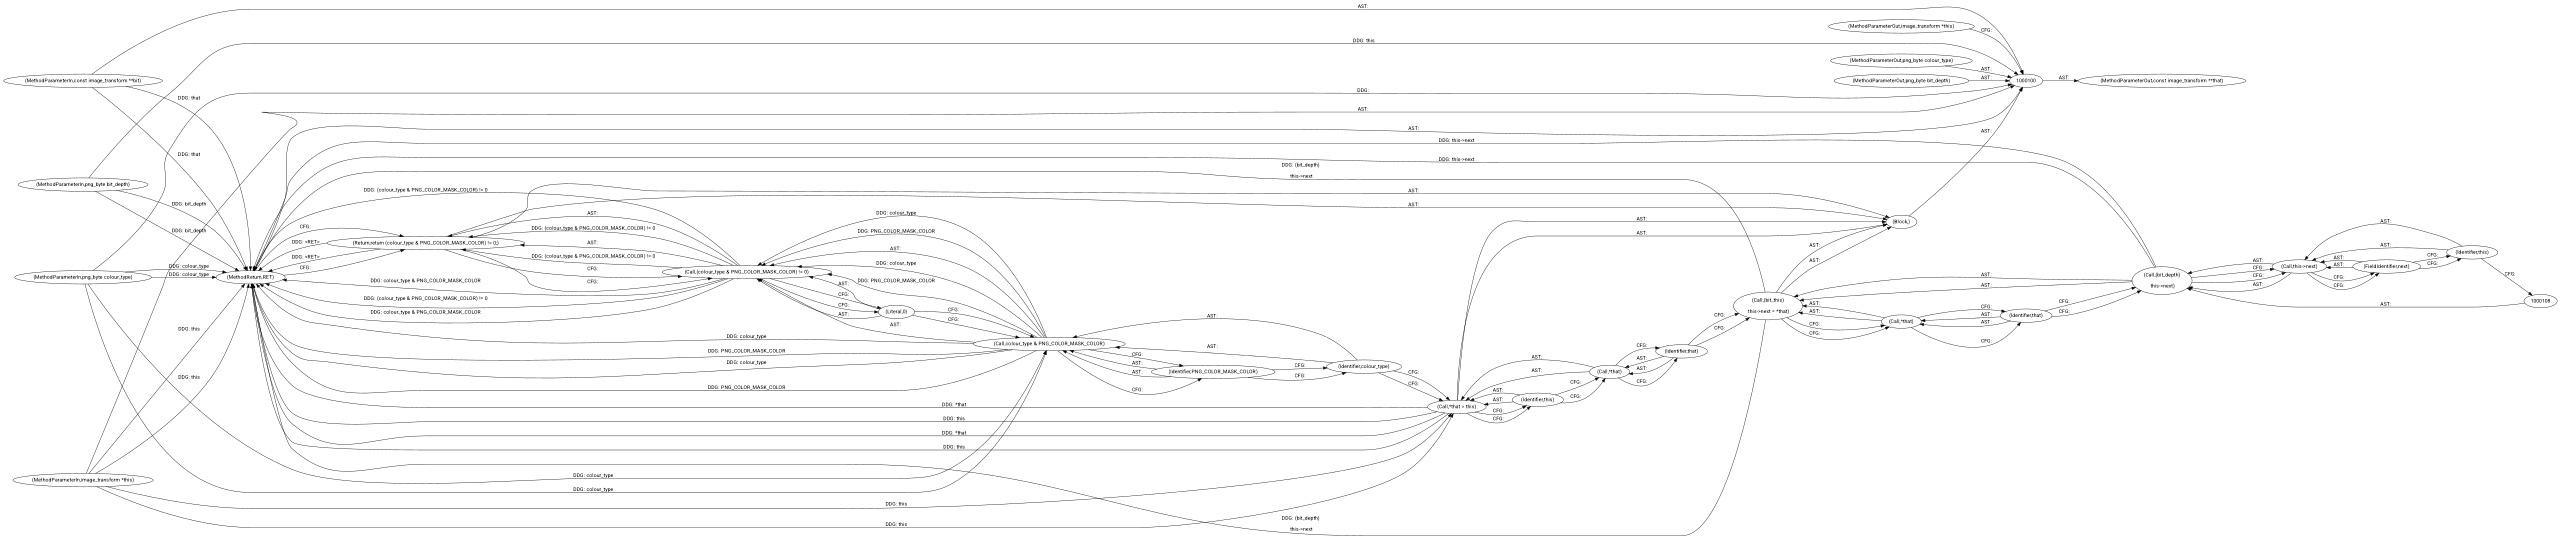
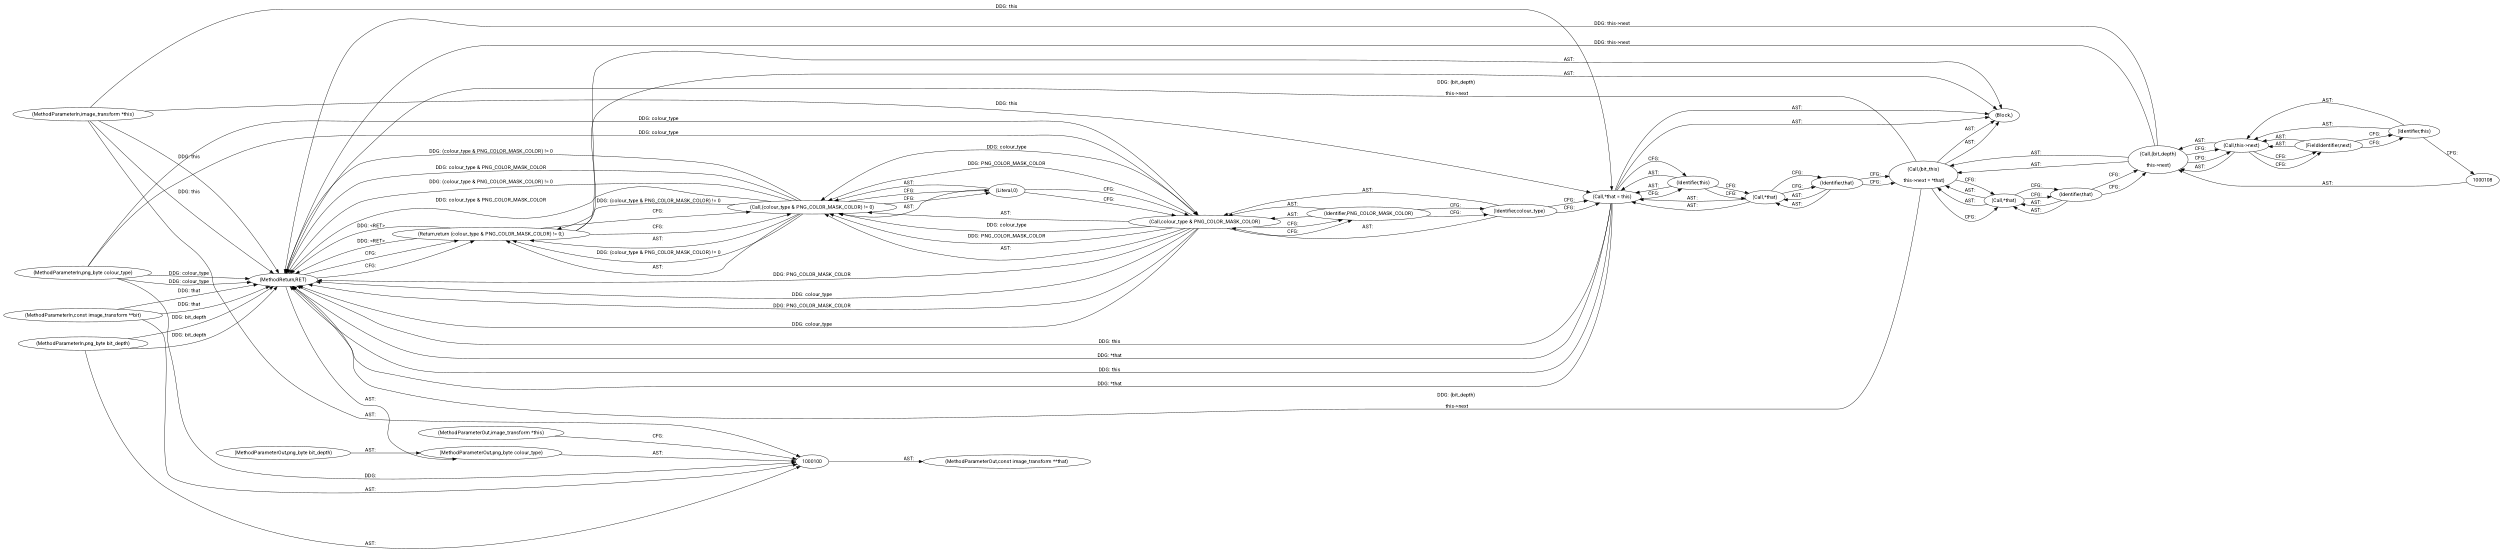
(1364, 41) -> (371, 544)
(1987, 81) -> (383, 453)
(1091, 129) -> (354, 399)
(1971, 159) -> none
